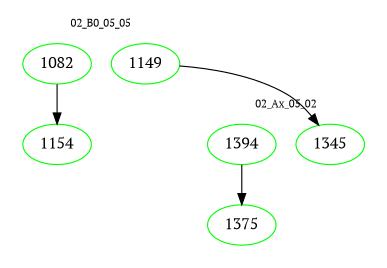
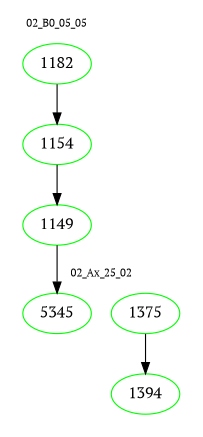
(57, 64) -> (57, 64)
(286, 105) -> (101, 274)
(330, 144) -> (57, 313)
none -> (57, 179)
(242, 179) -> (146, 348)
